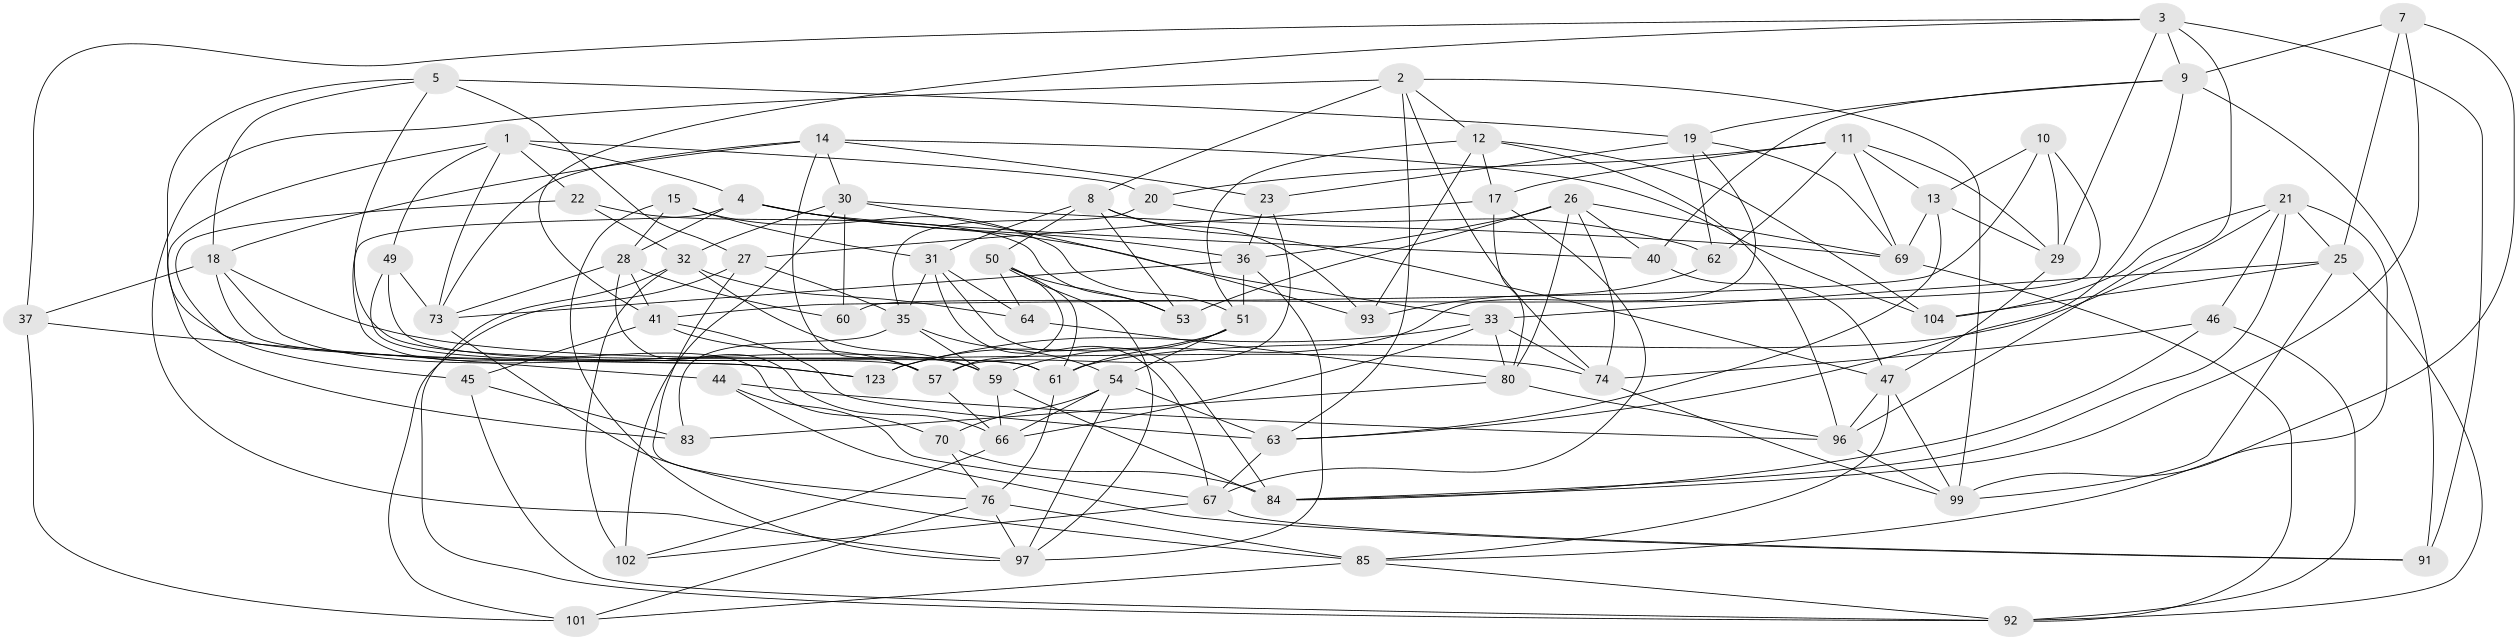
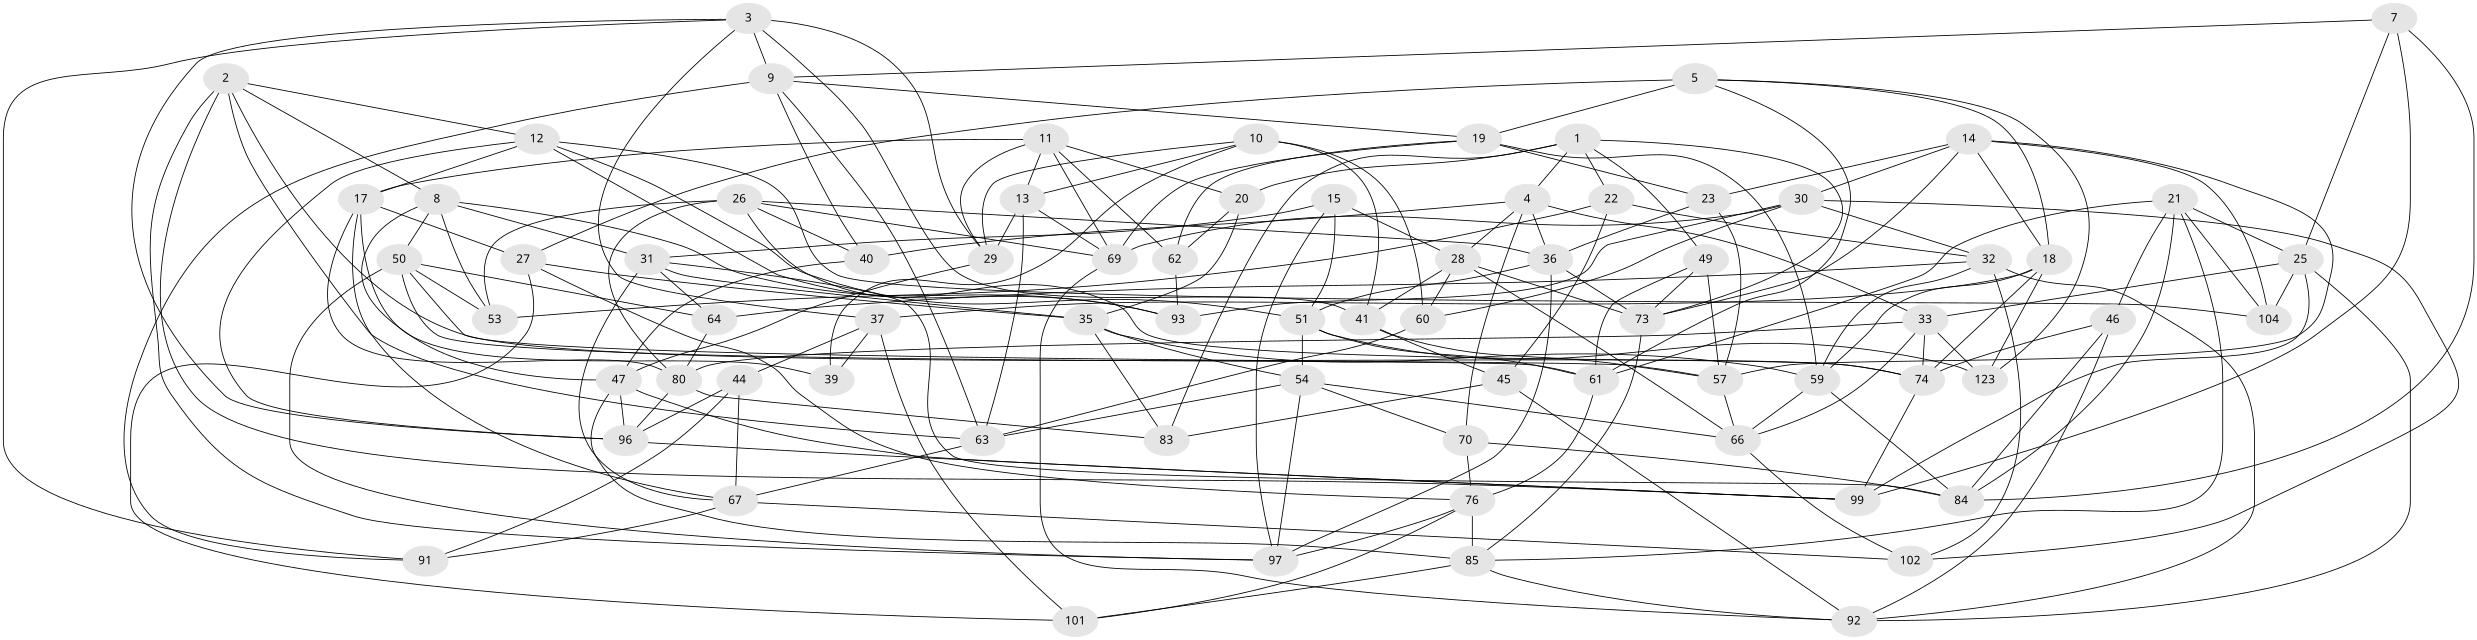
none -> (832, 380)
(955, 413) -> (1204, 382)
